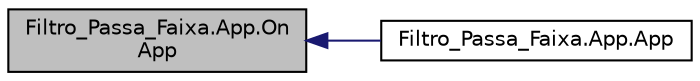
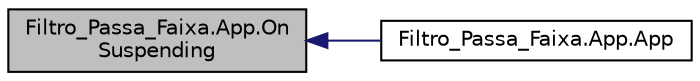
(157, 41) -> (157, 41)
